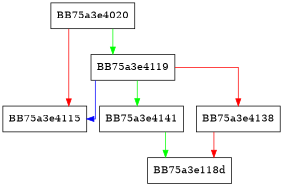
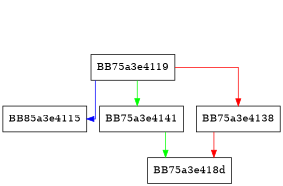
(93, 16) -> none
(45, 119) -> (45, 119)
(190, 171) -> (190, 171)
